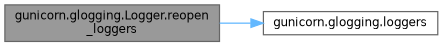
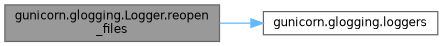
(112, 23) -> (112, 23)
